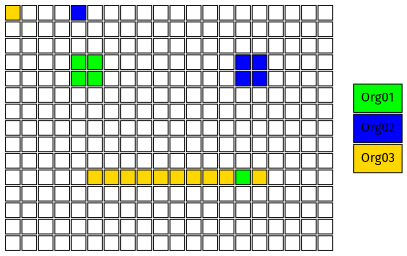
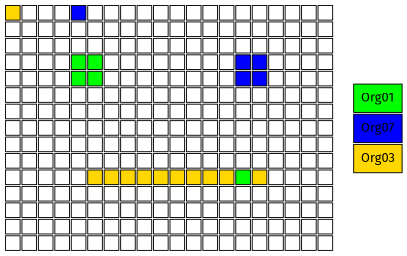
(378, 128) -> (378, 128)
